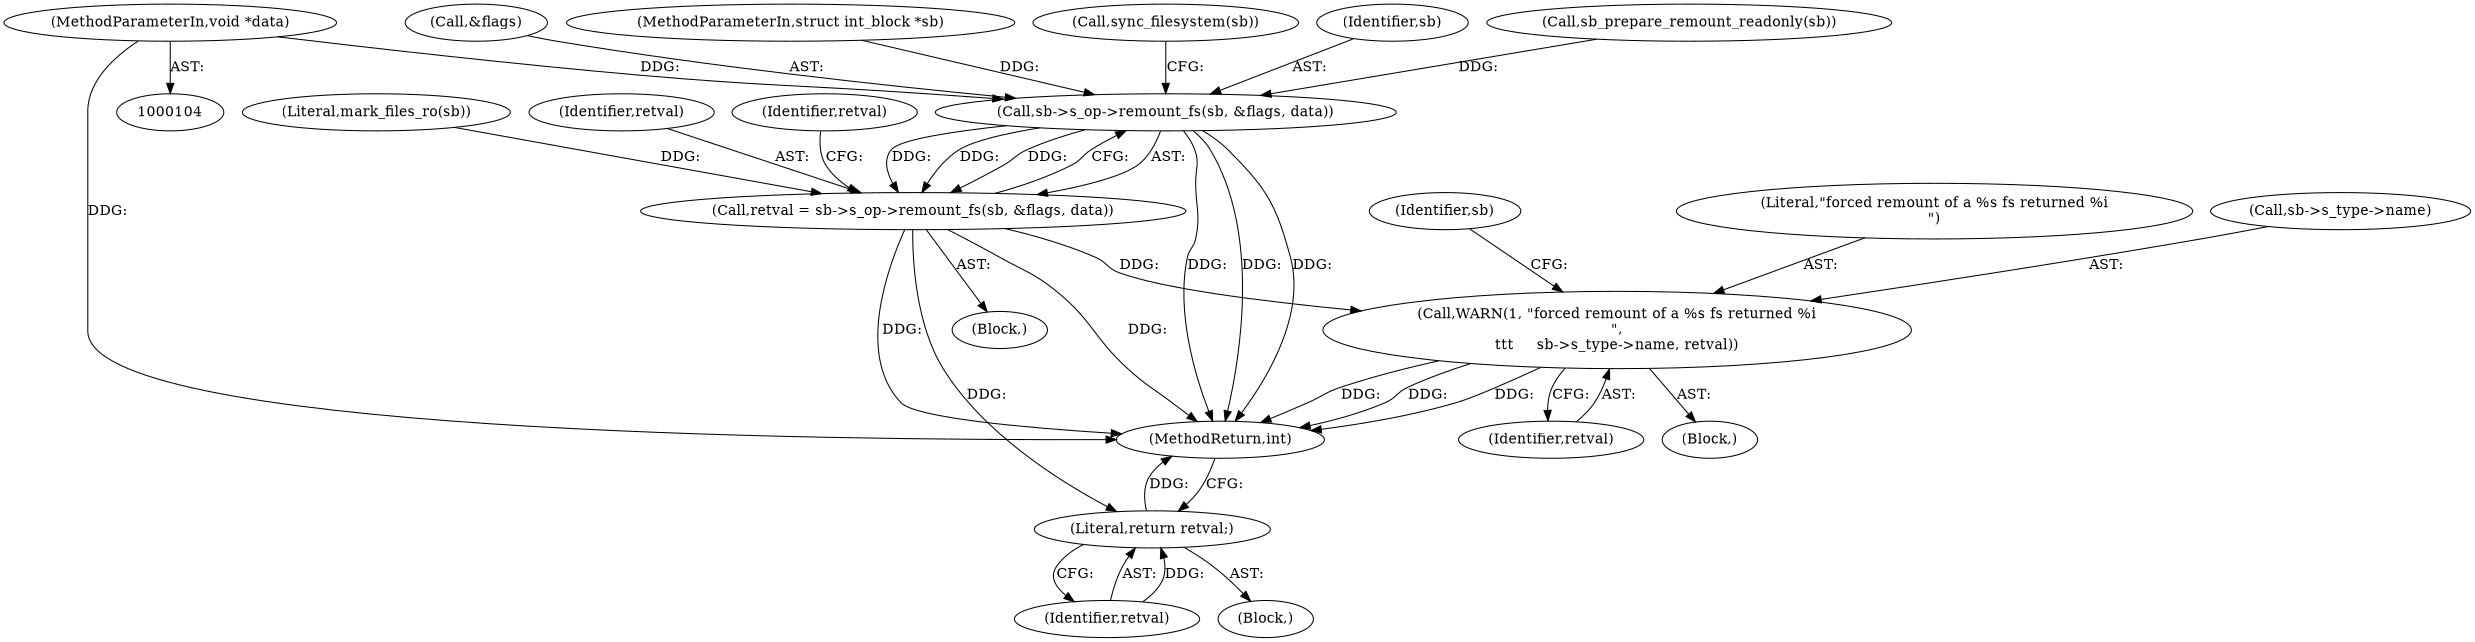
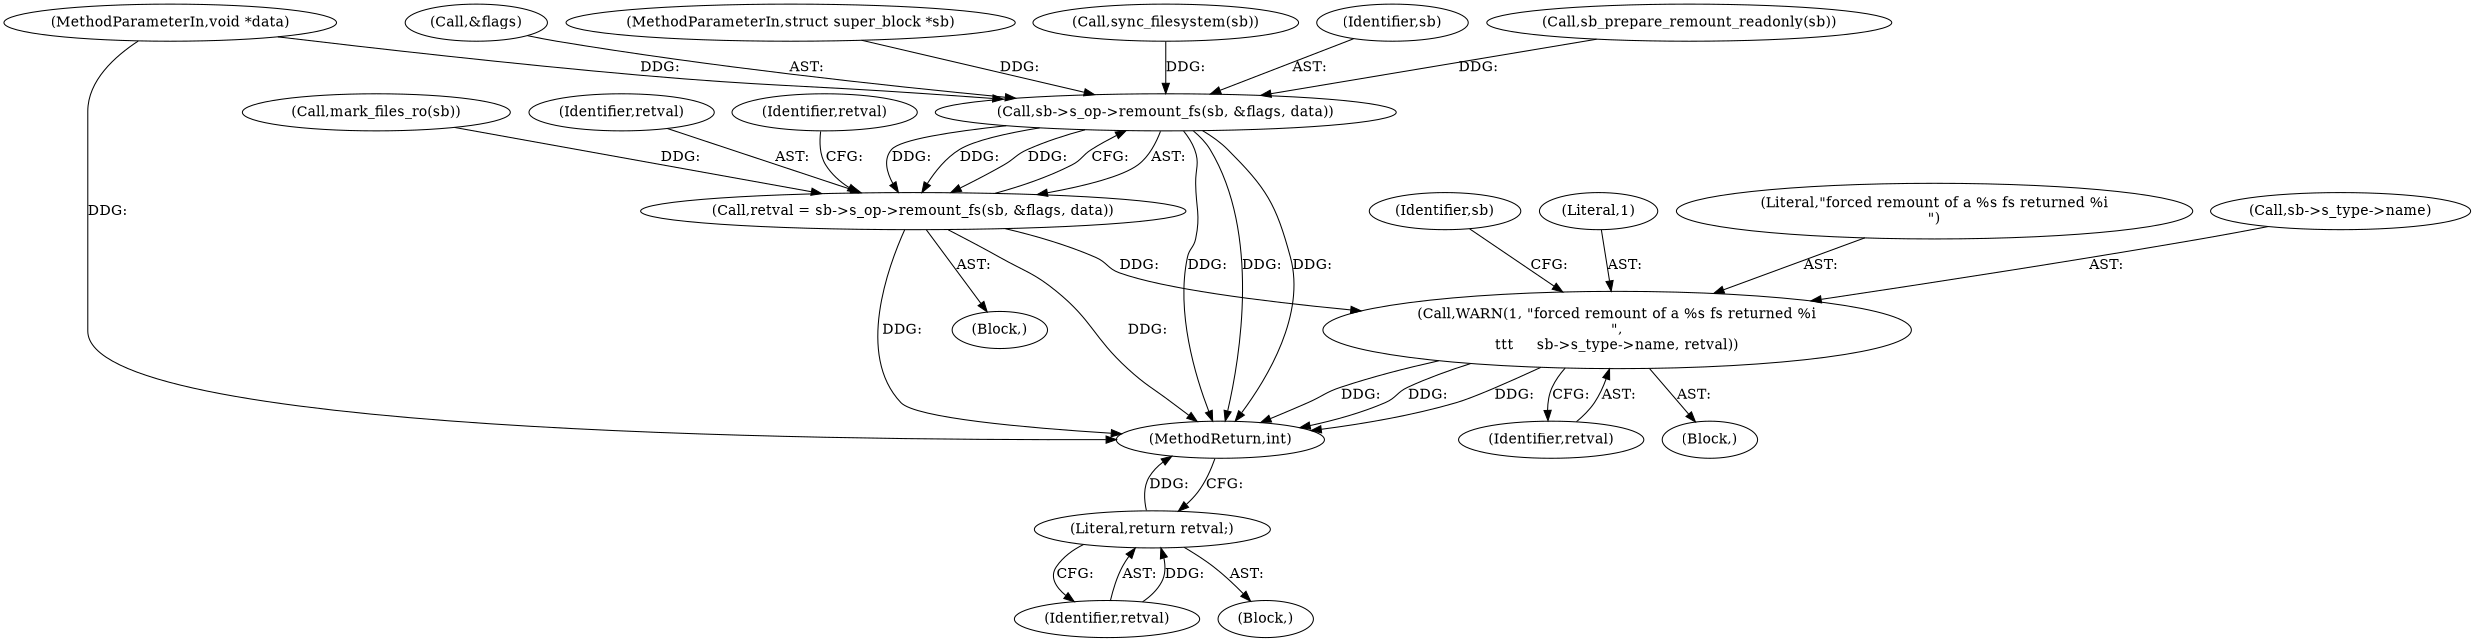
(791, 23) -> (791, 23)
(1188, 68) -> (1188, 68)
(170, 112) -> none
(376, 112) -> (376, 112)
none -> (1599, 211)
(965, 398) -> none
